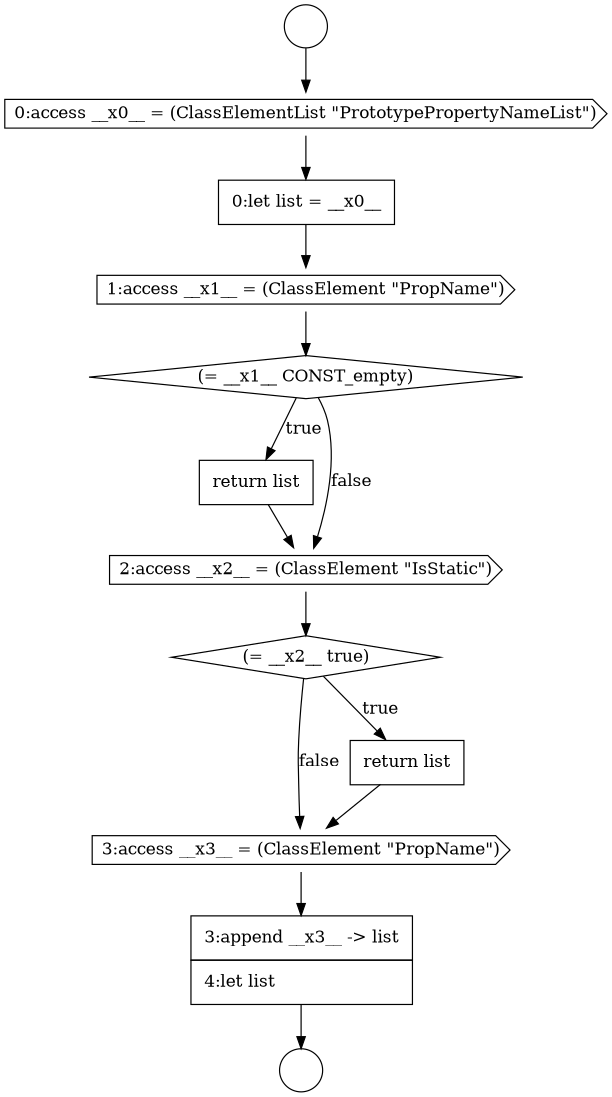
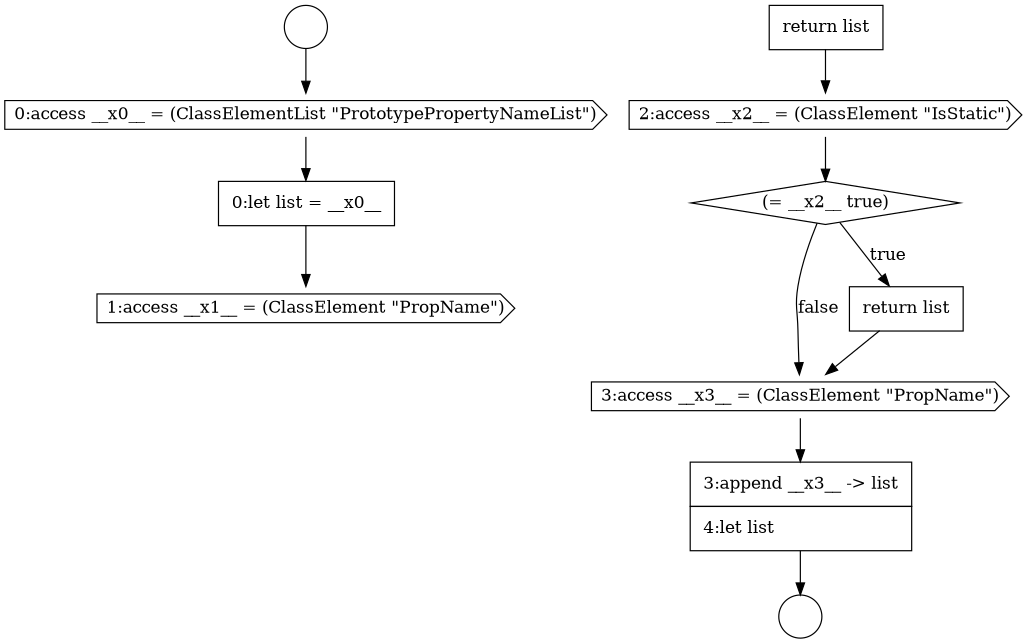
(306, 377) -> none
